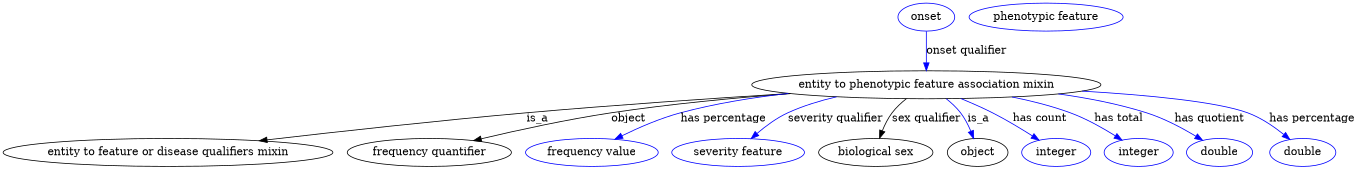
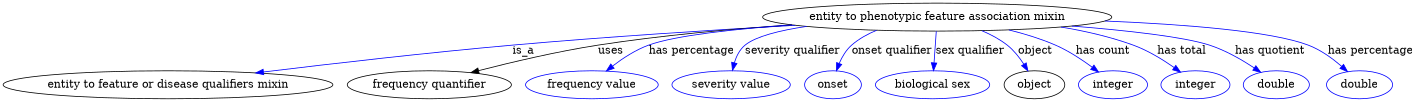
(1046, 17) -> none
(926, 47) -> (854, 43)
(528, 113) -> (529, 44)
(892, 113) -> (935, 47)
(628, 119) -> (611, 51)
(978, 119) -> (1035, 51)
(738, 152) -> (731, 85)
(876, 152) -> (933, 85)
